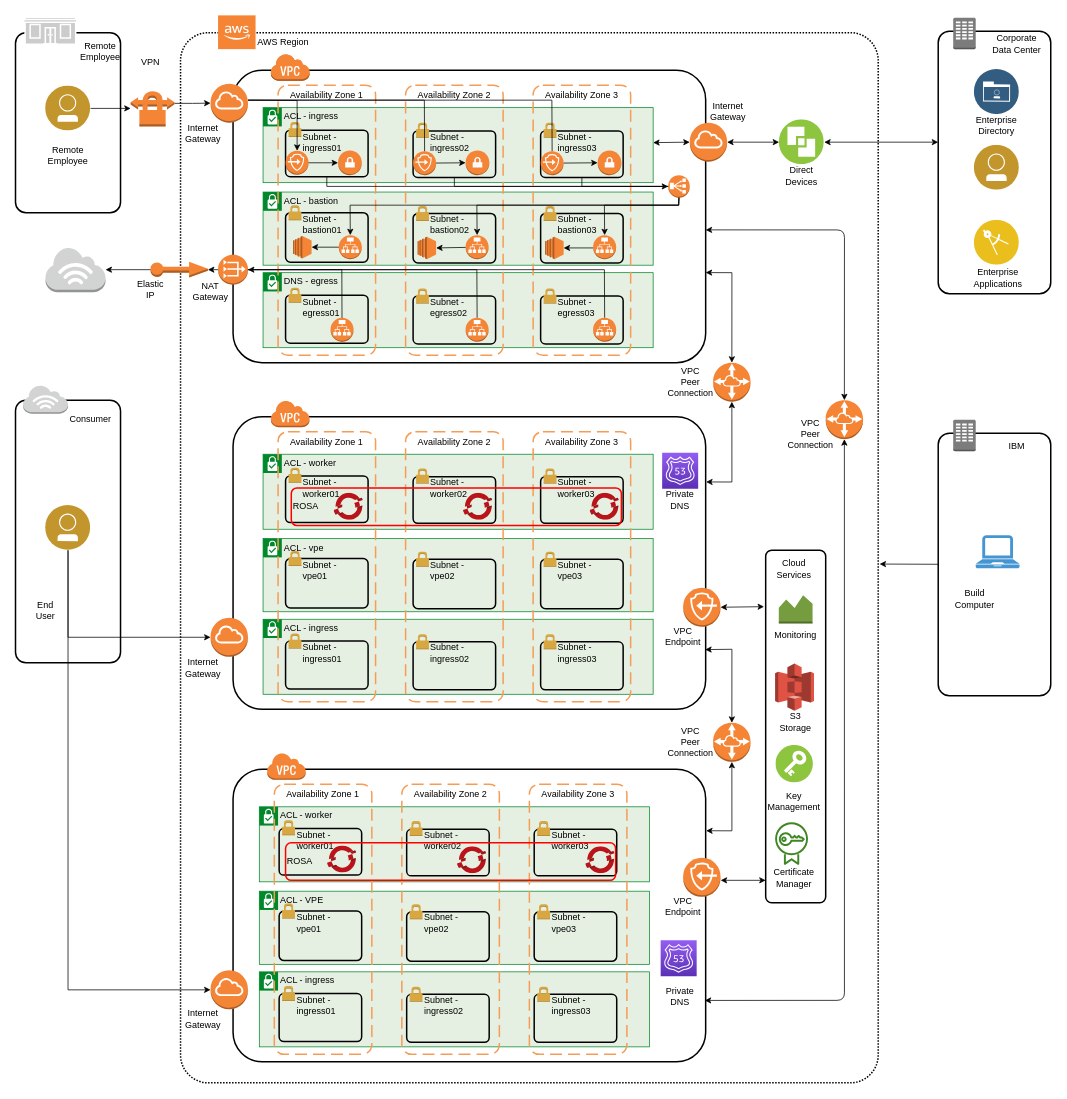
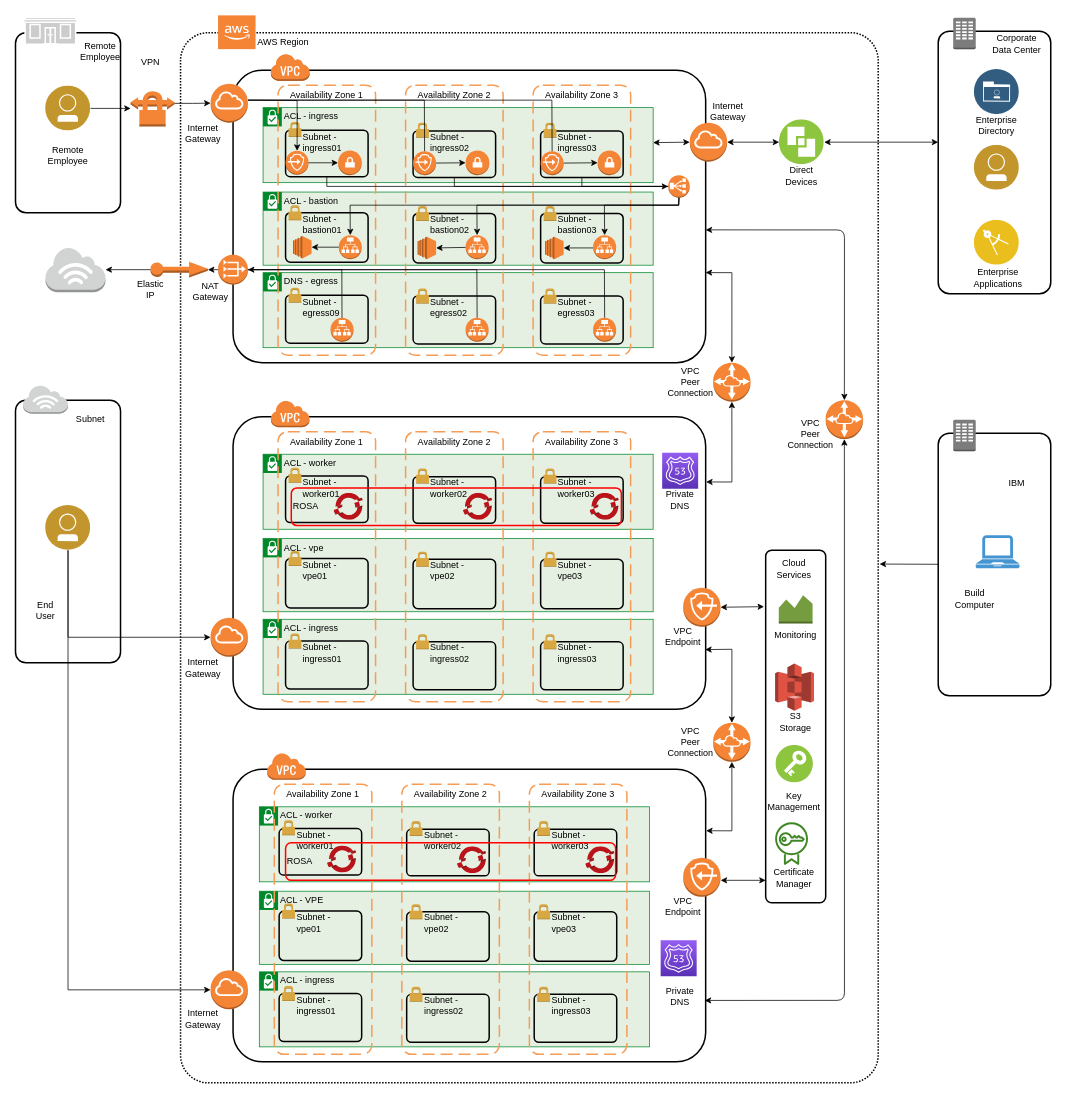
(323, 307) -> (323, 307)
(90, 419) -> (90, 419)
(1017, 446) -> (1017, 483)
